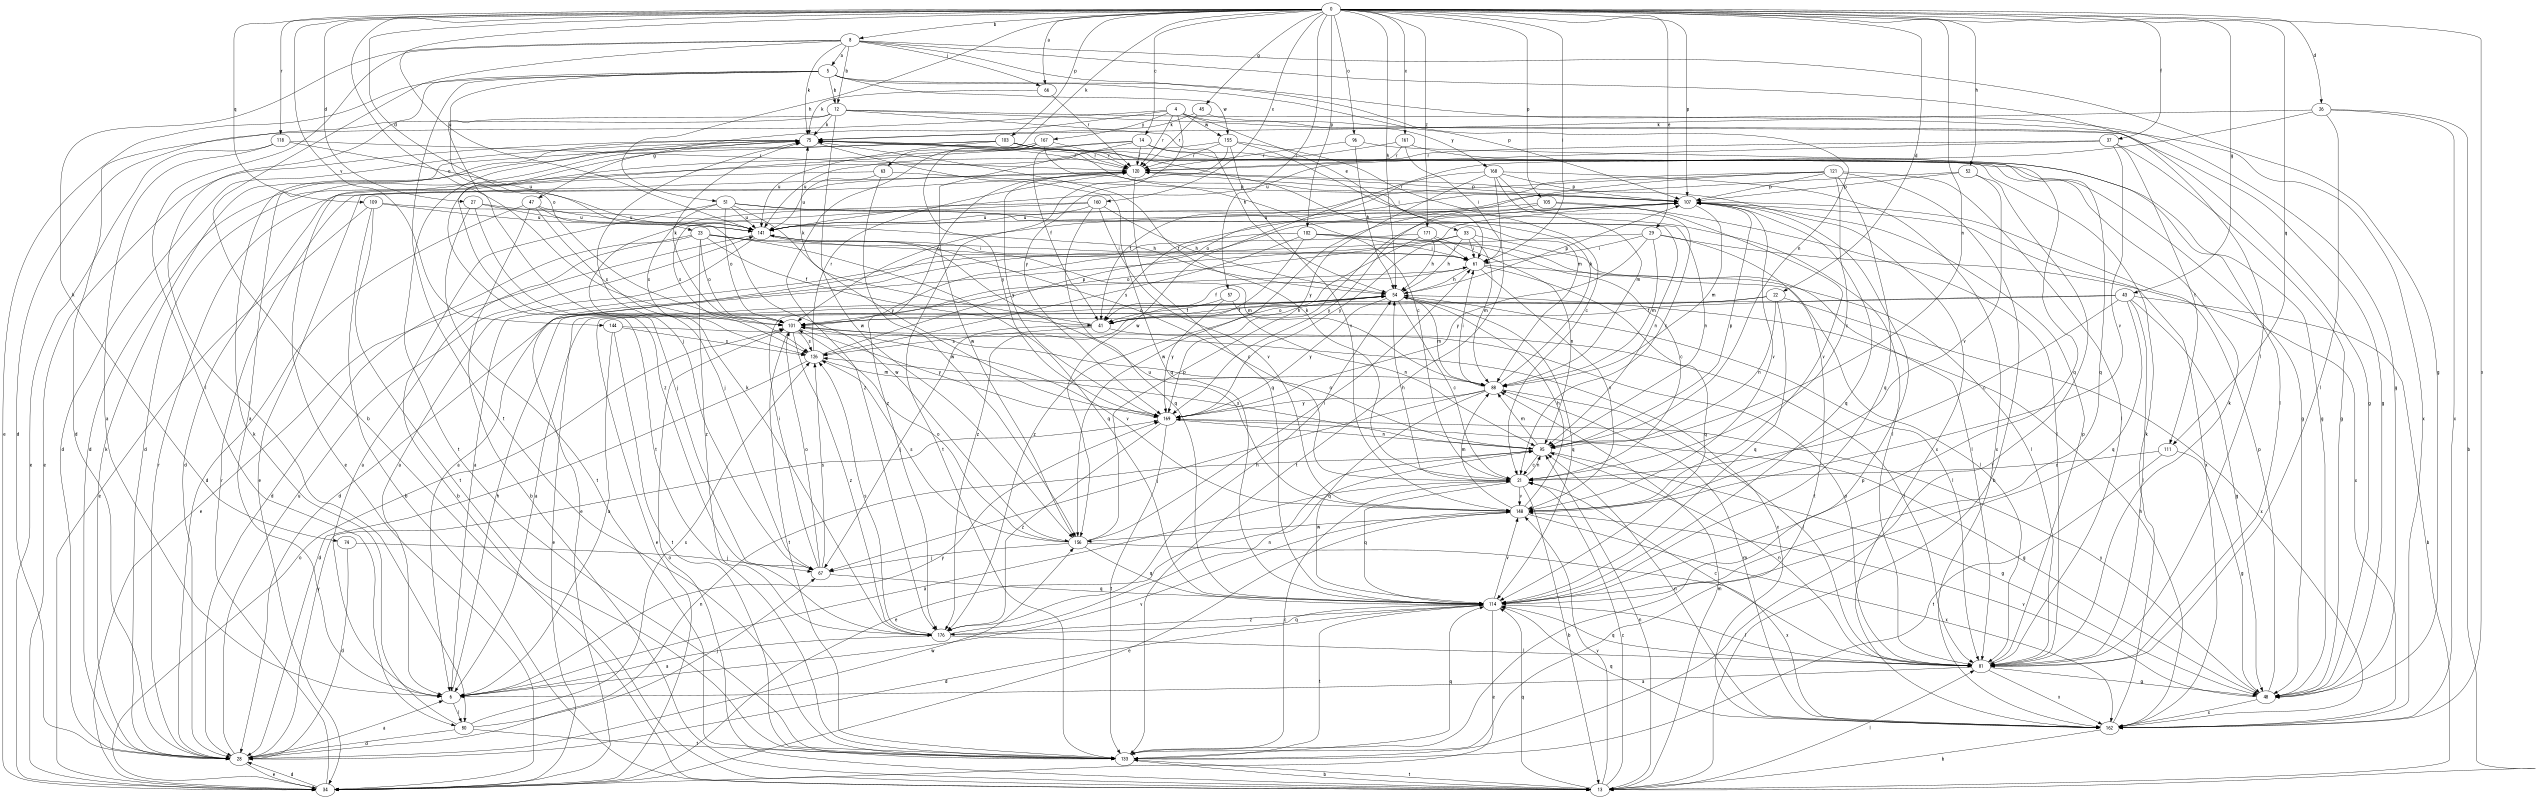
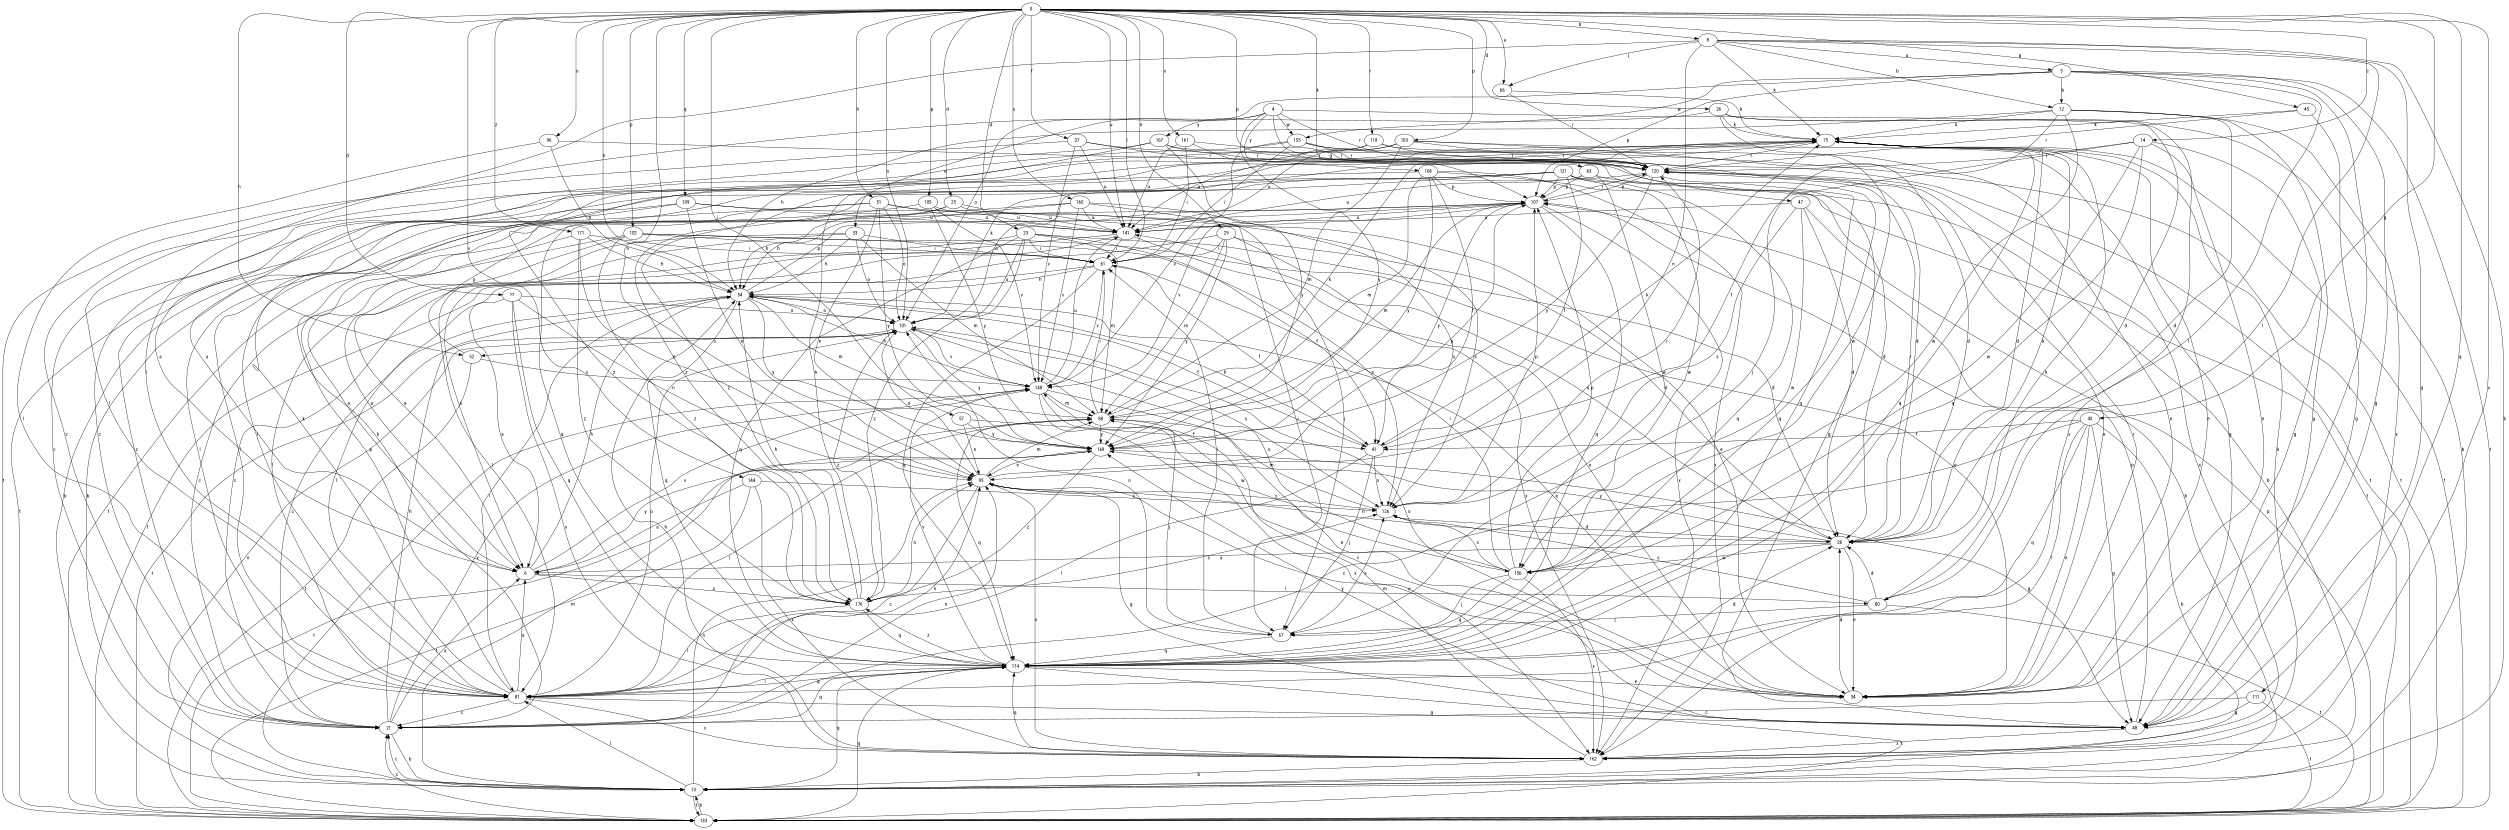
(473, 202) -> (954, 202)
(1204, 248) -> (679, 341)
(2186, 278) -> (4, 362)
(4, 434) -> (2350, 388)
(347, 543) -> none
(696, 654) -> (690, 589)
